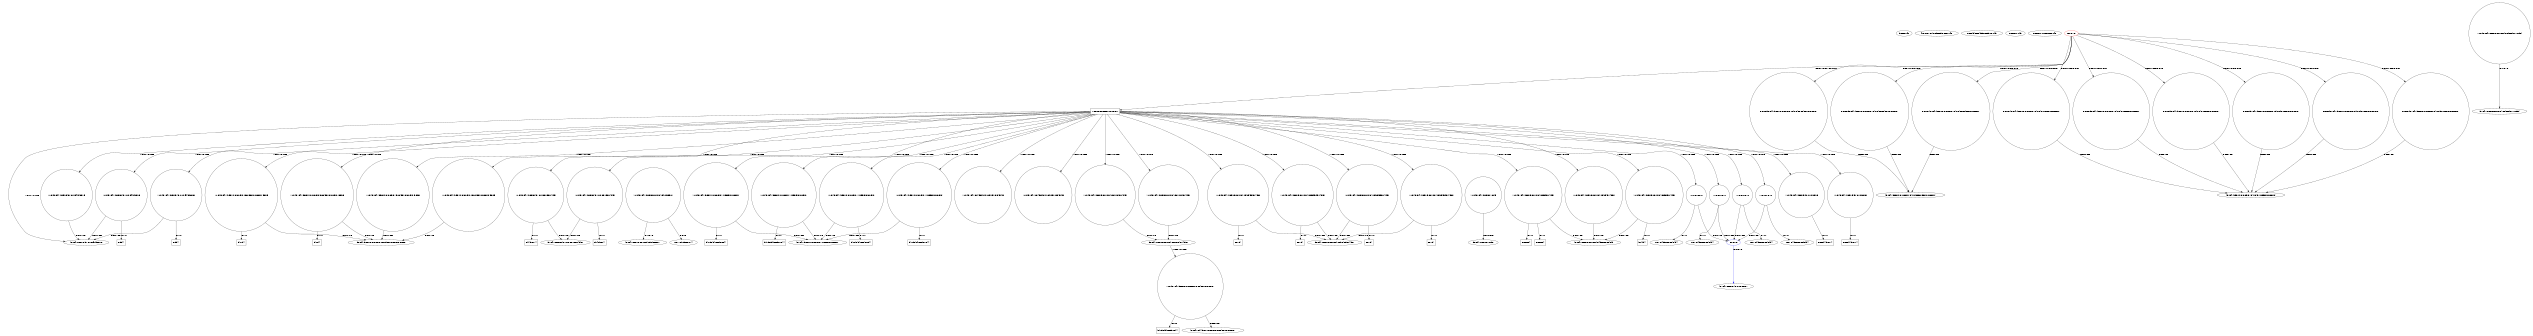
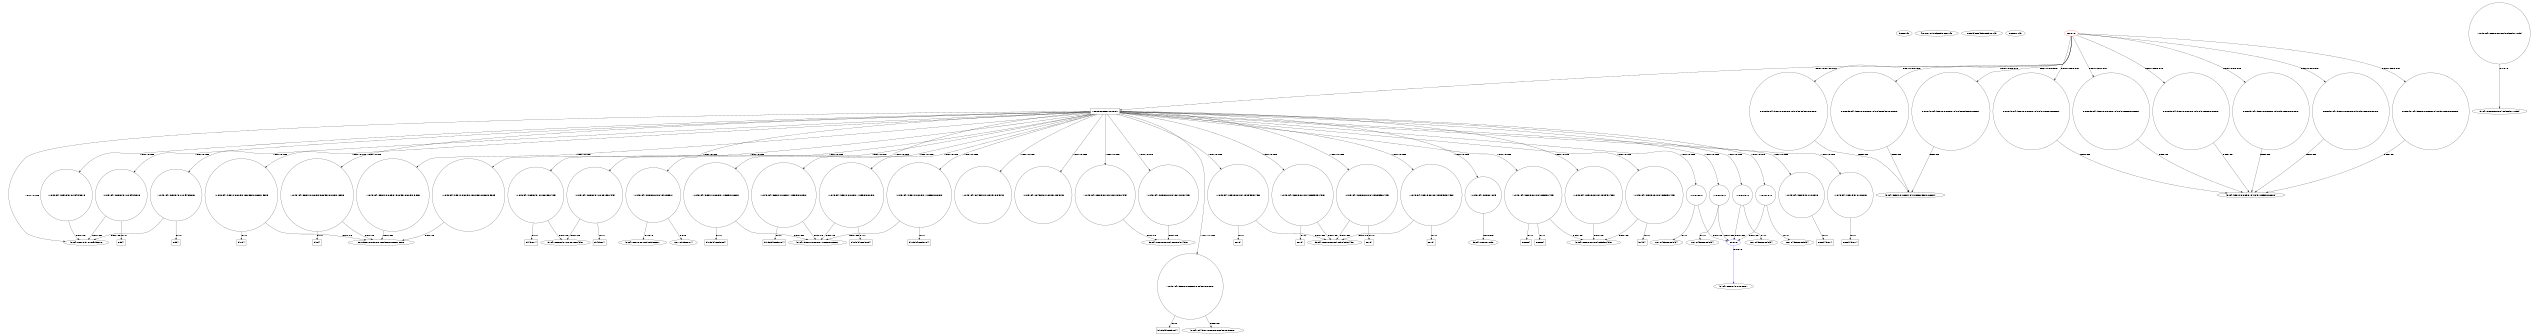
(2045, 33) -> none
none -> (1287, 120)
none -> (879, 153)
(381, 242) -> (381, 242)
(1594, 242) -> (1594, 242)
(1172, 250) -> (1200, 159)
